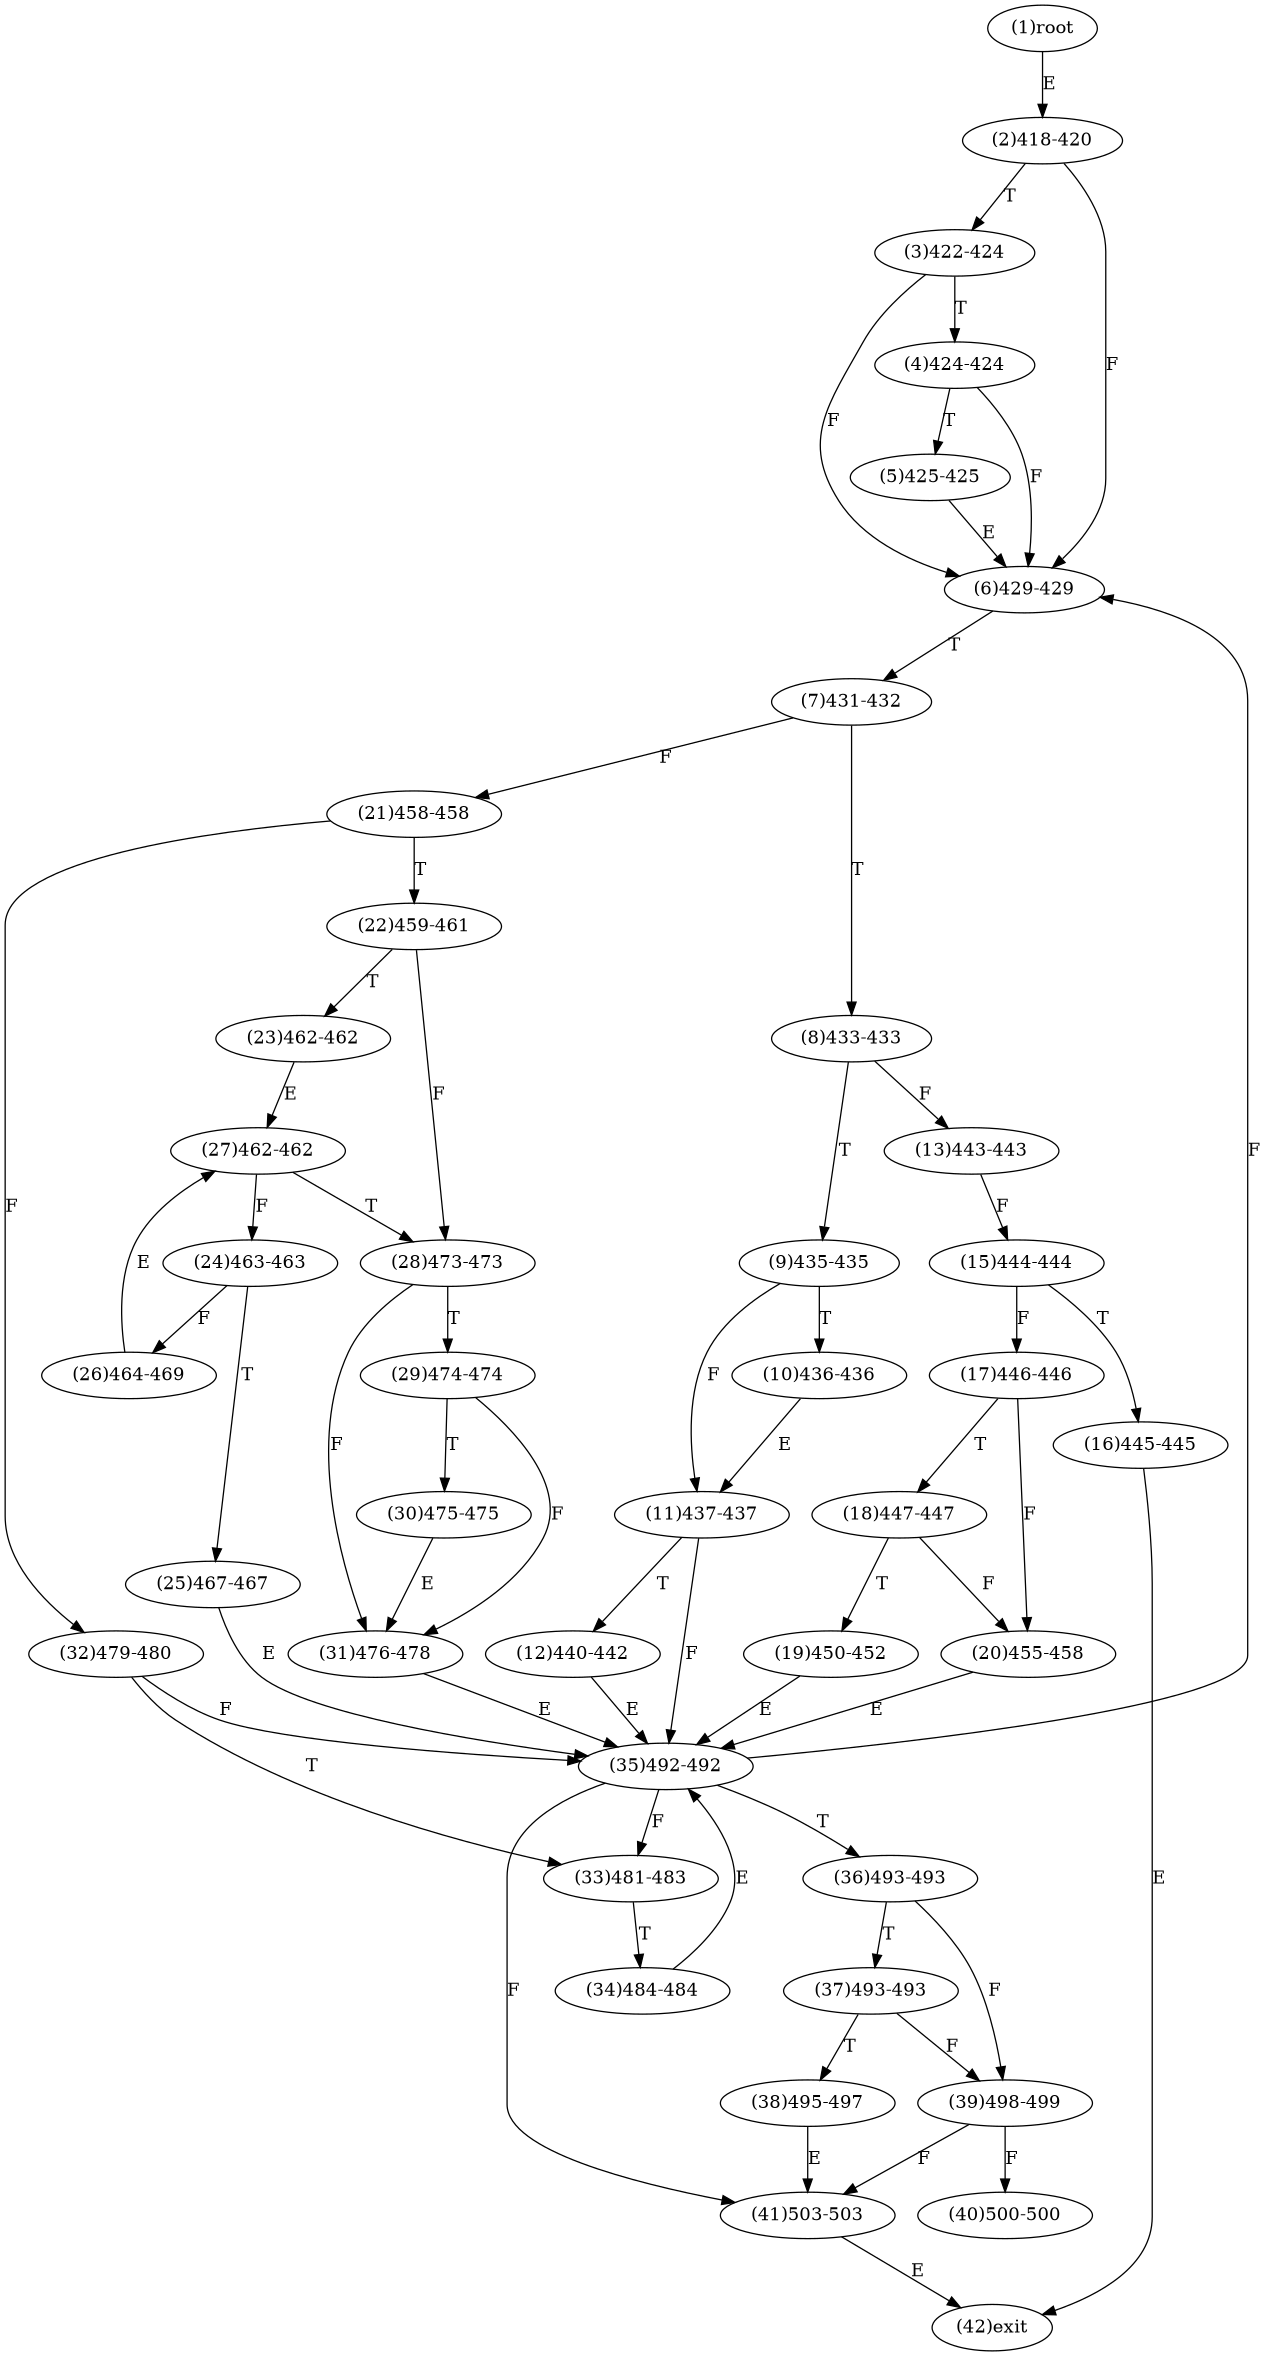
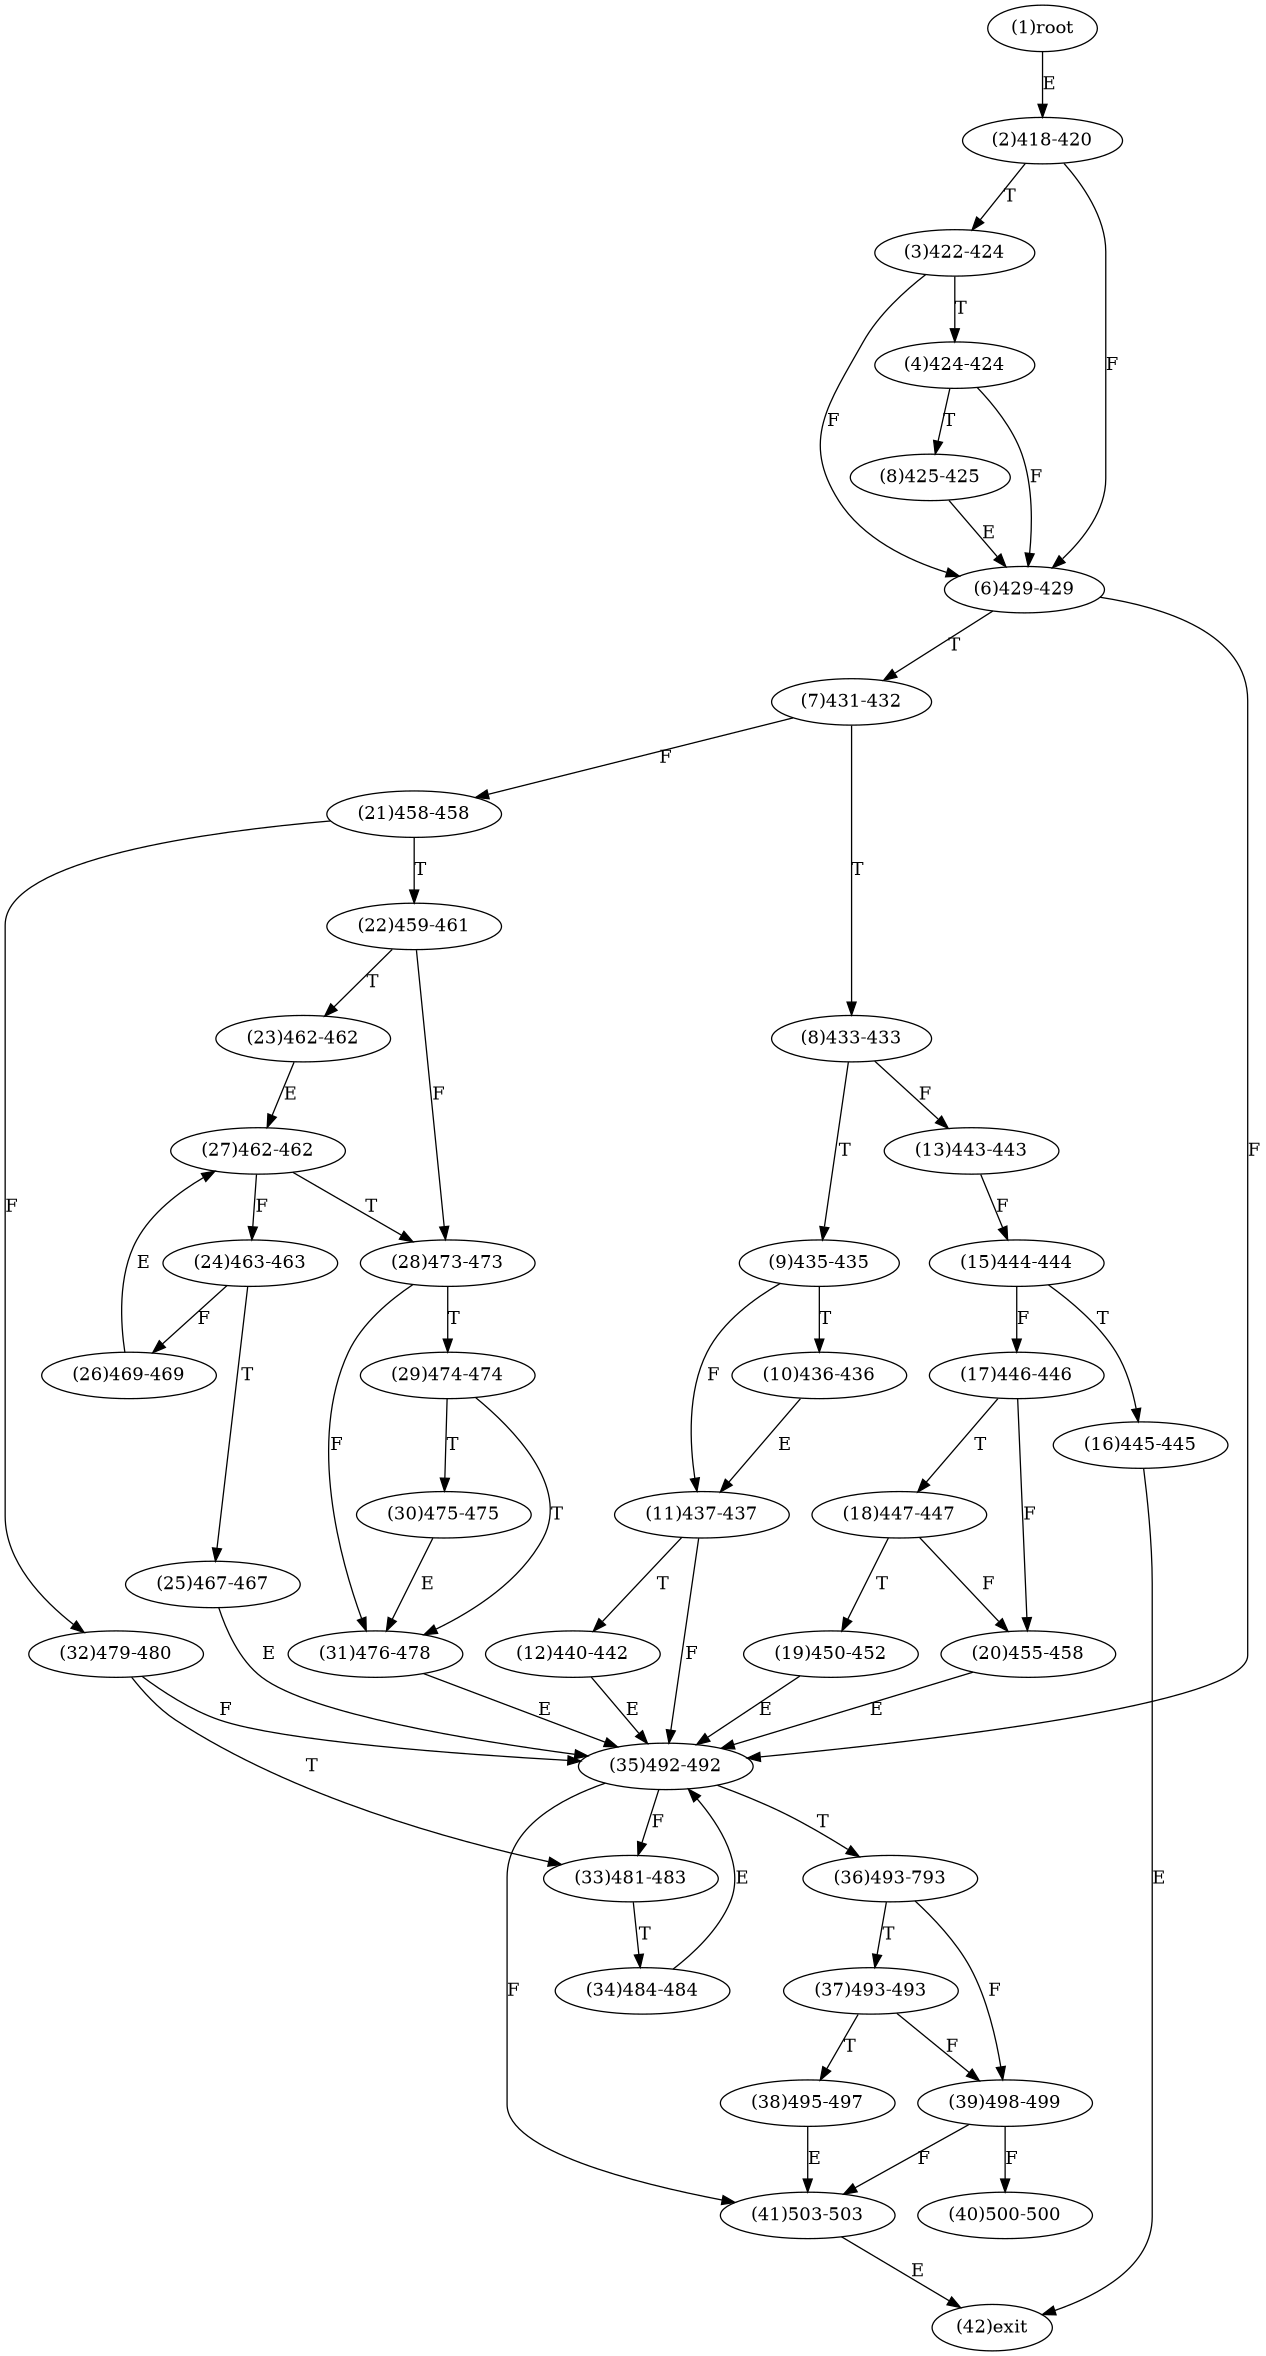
(930, 477) -> (930, 477)
(1248, 1346) -> (1248, 1333)
(129, 1375) -> (129, 1375)
(557, 1515) -> (557, 1515)
(890, 1879) -> (890, 1879)
